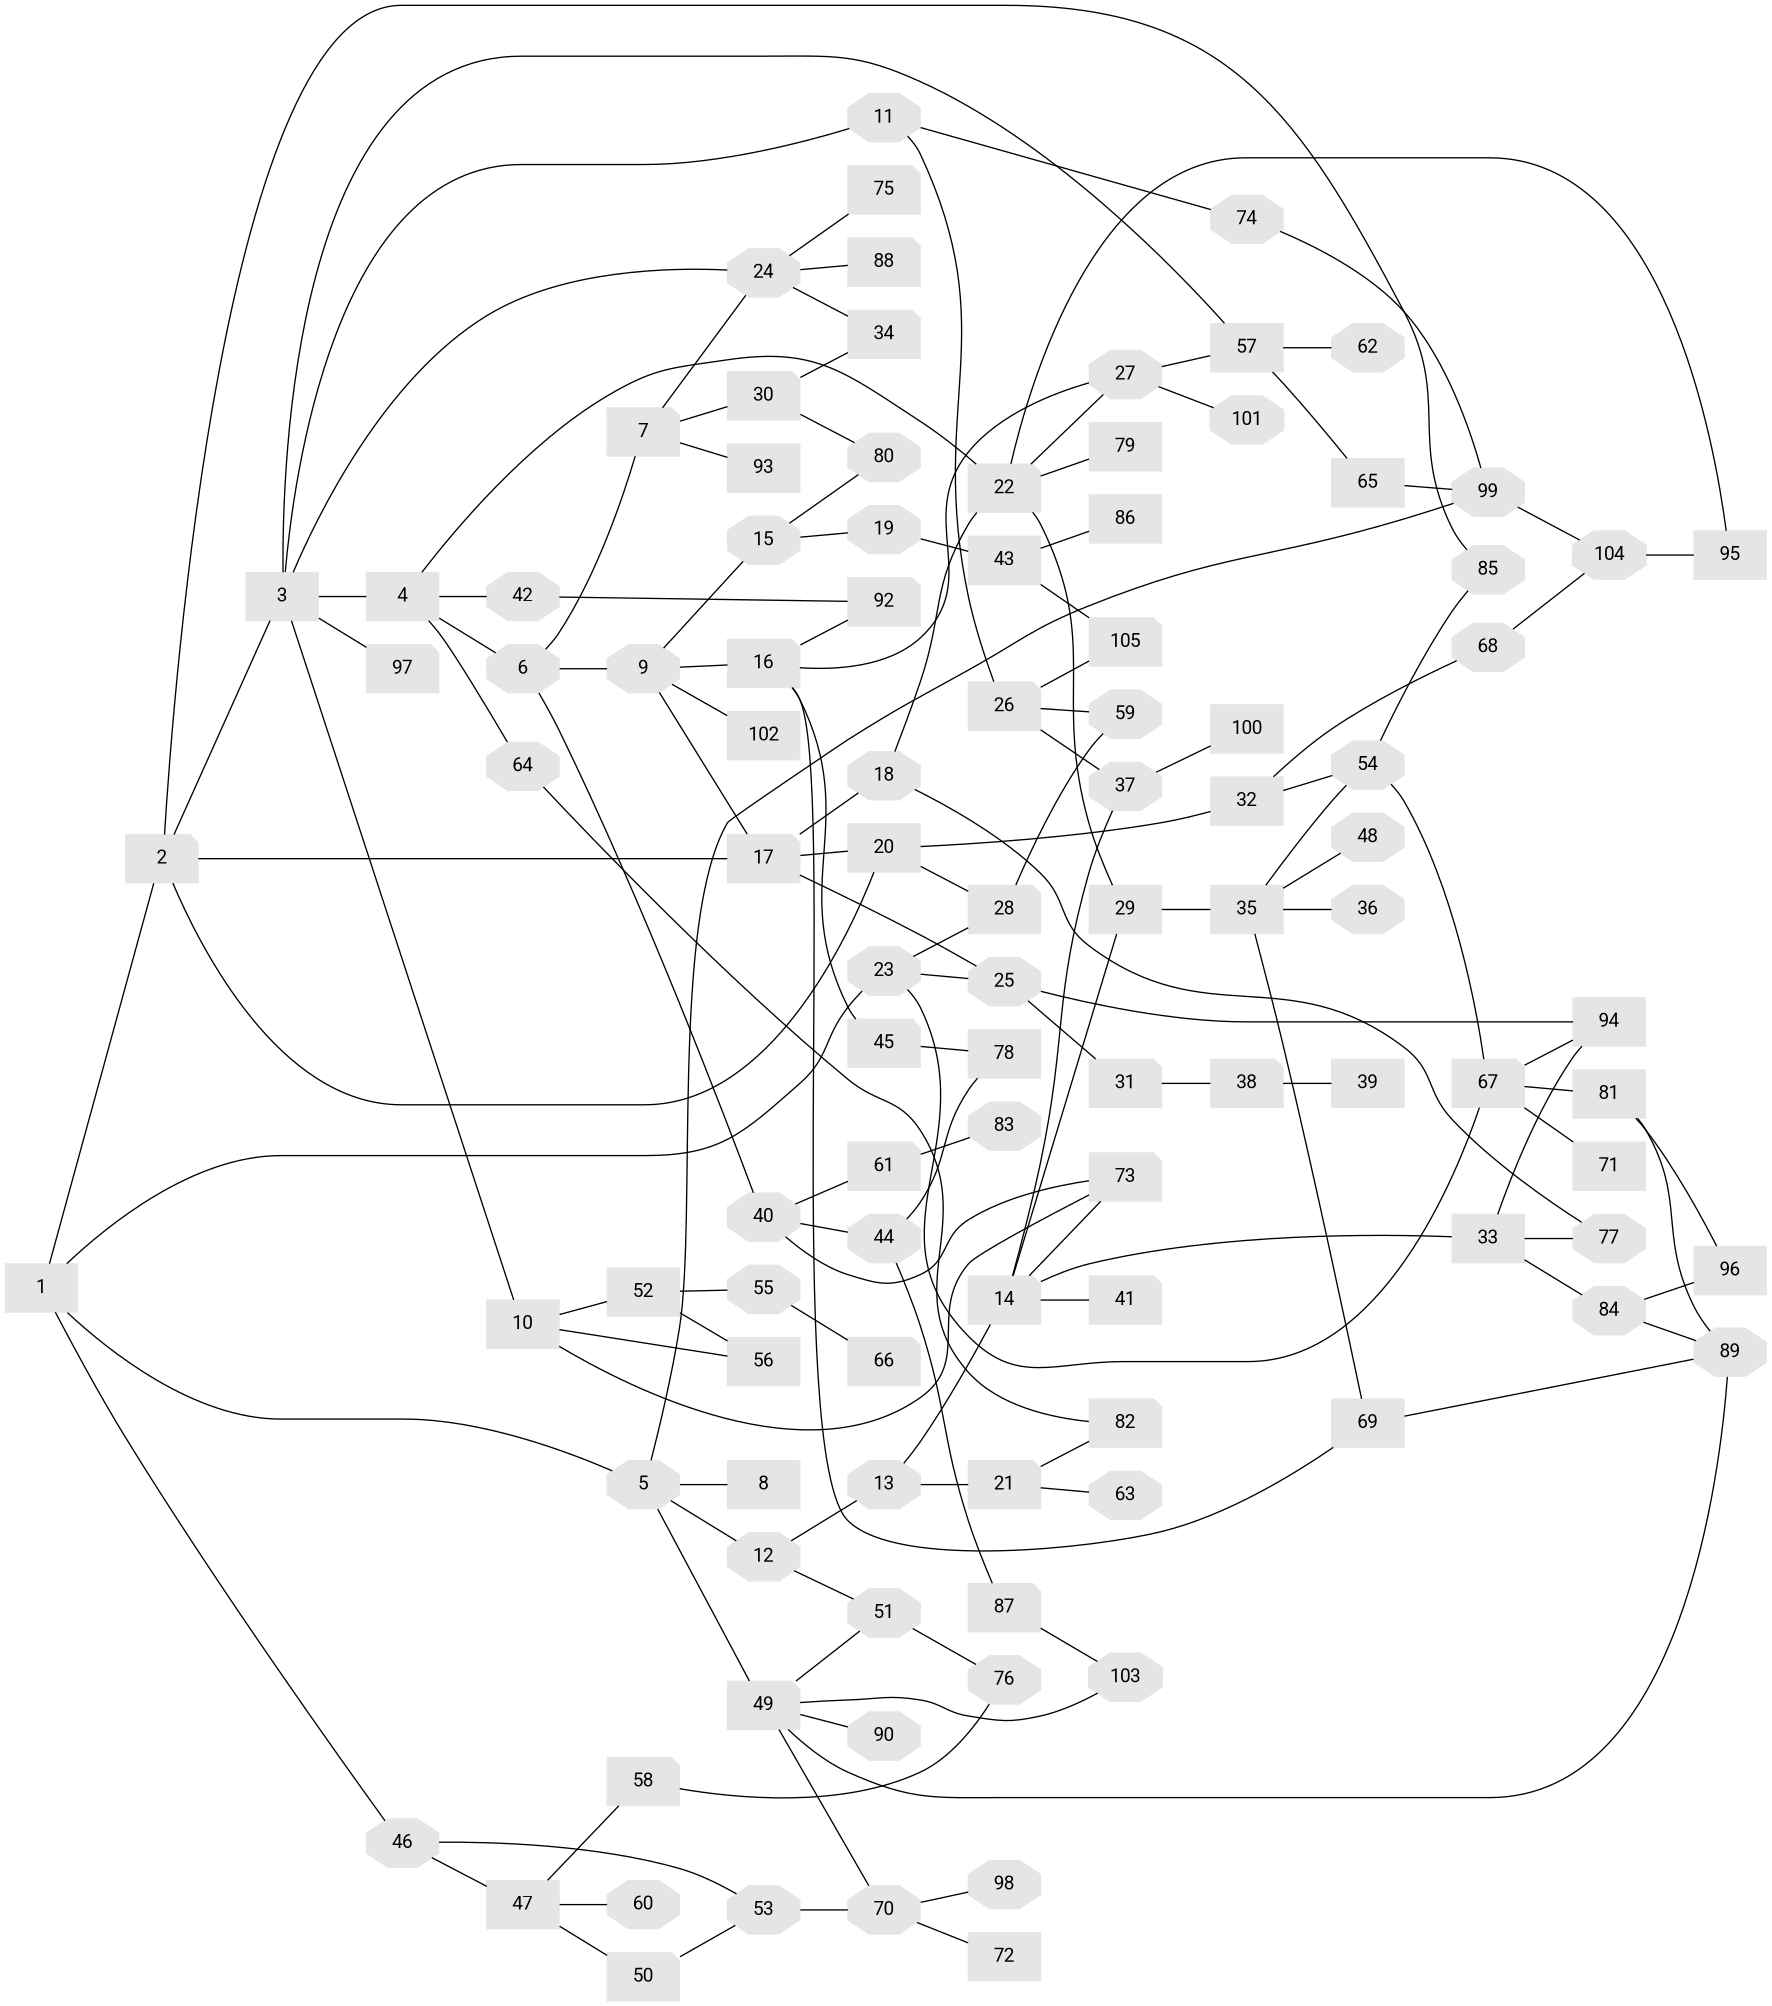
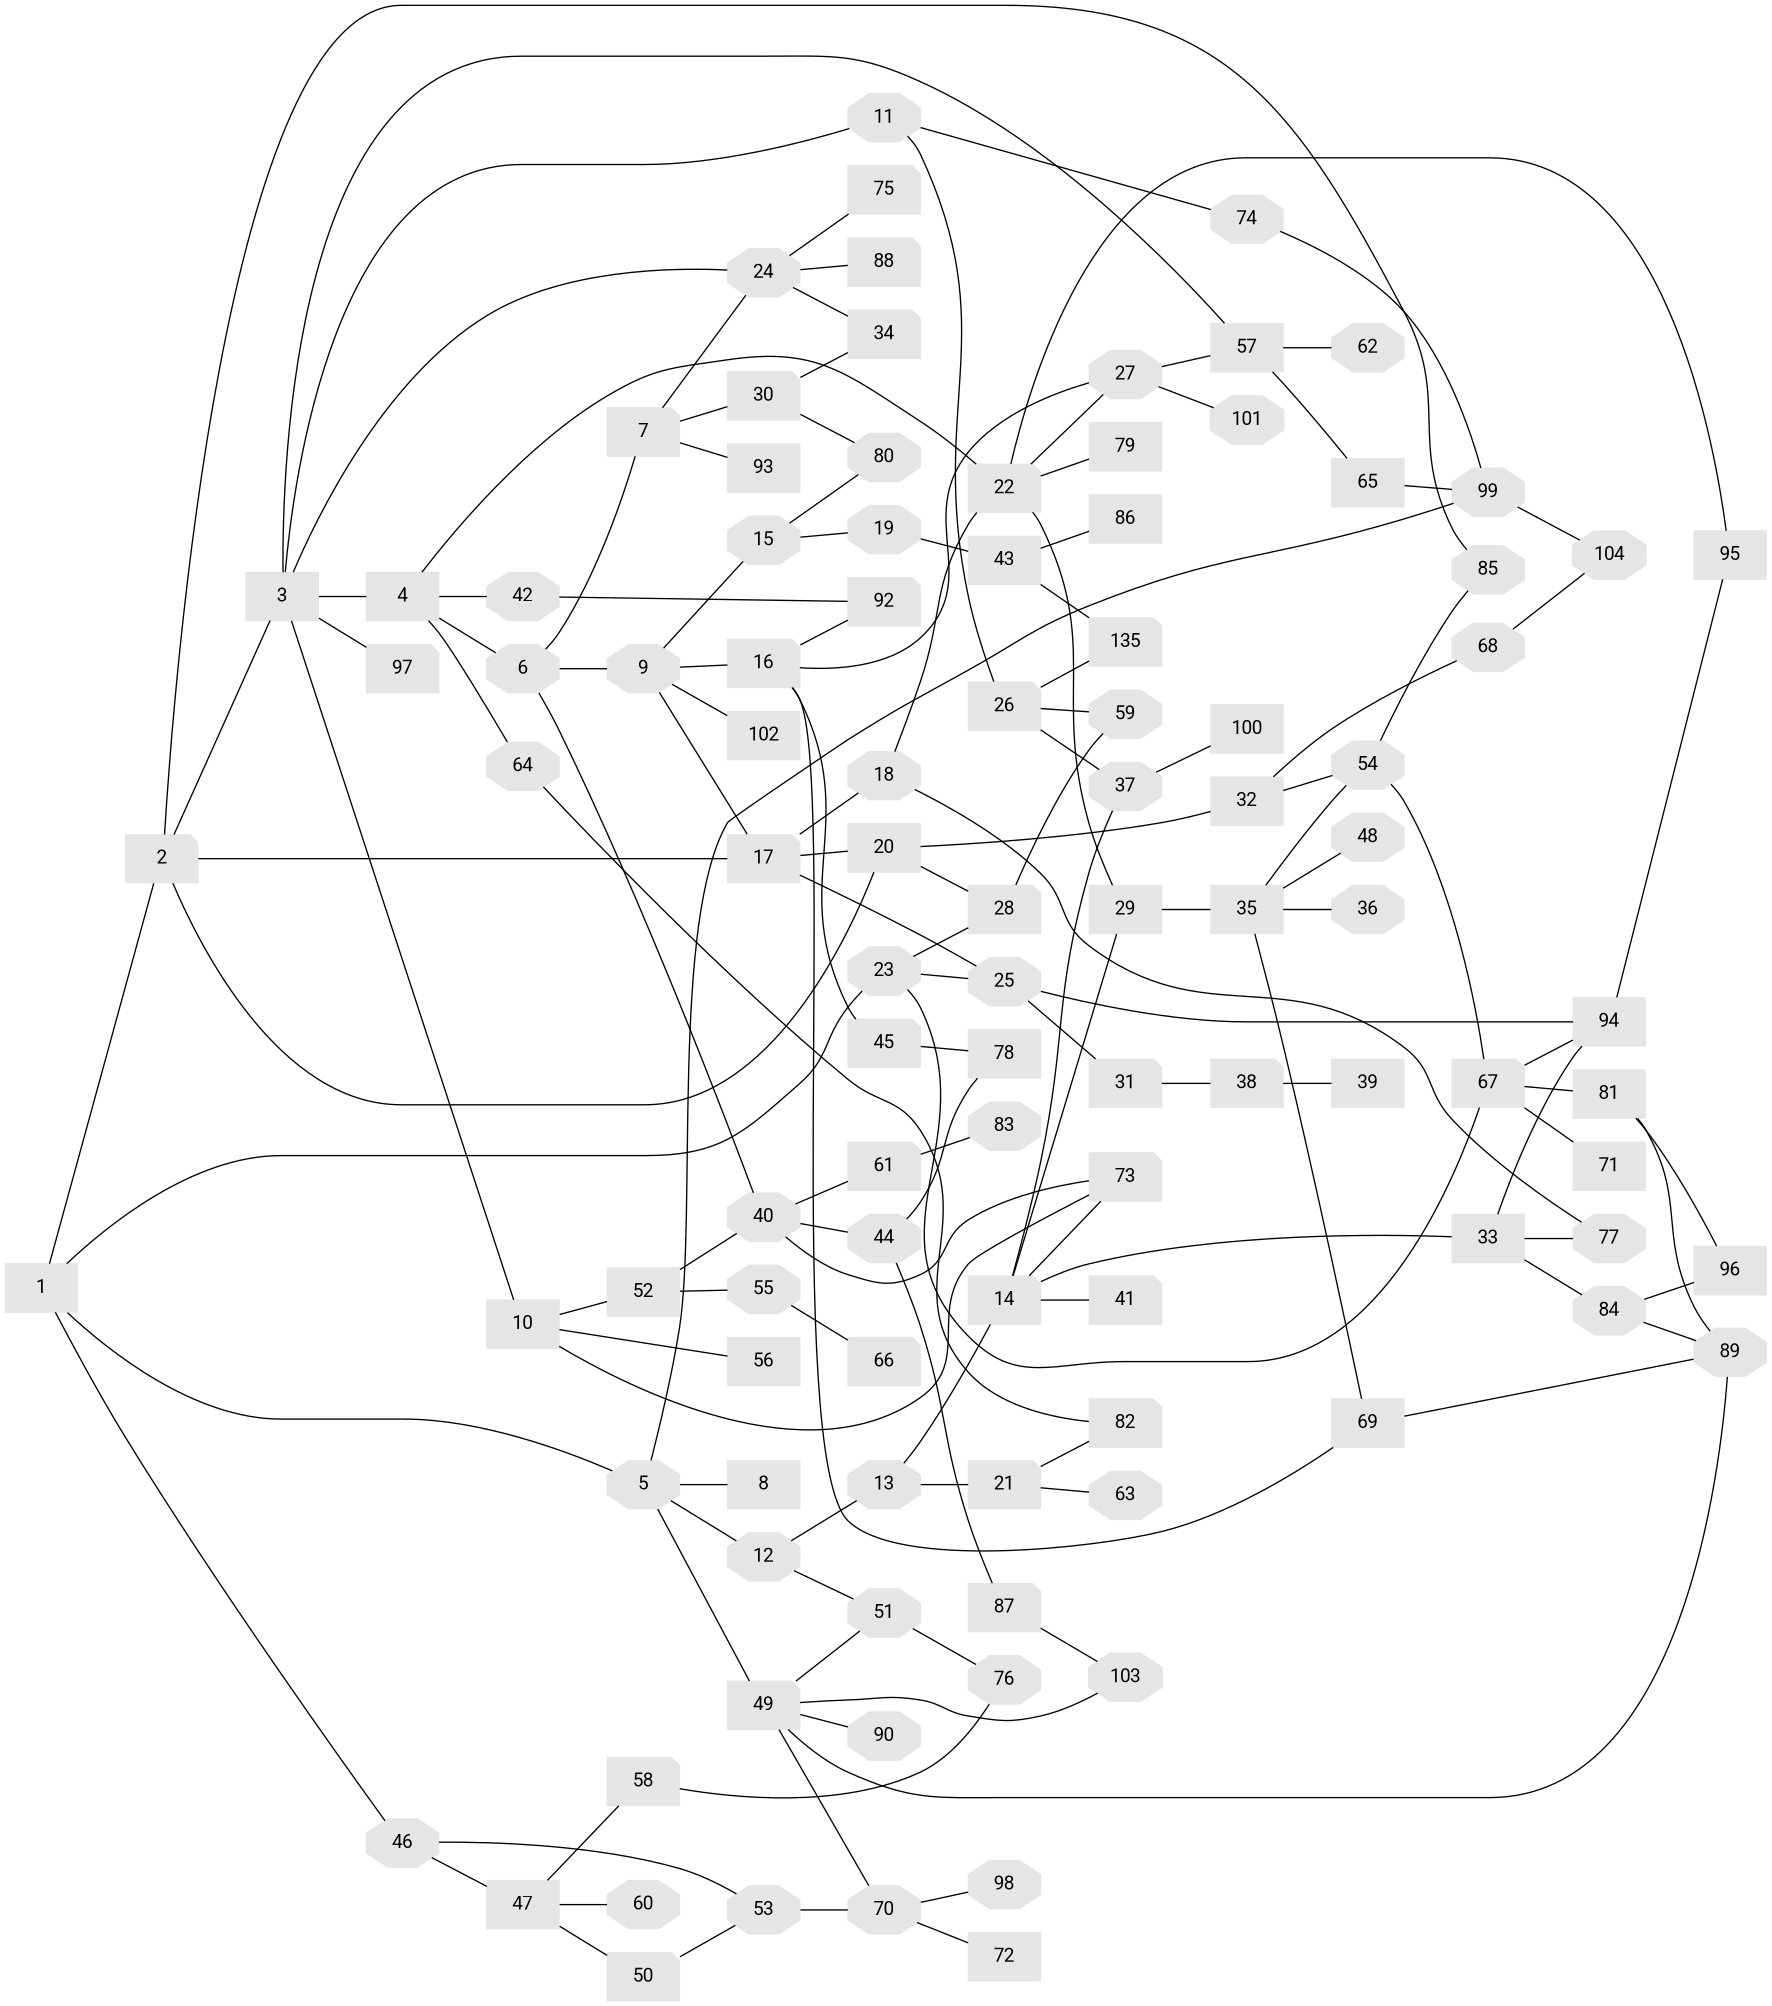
(1670, 555) -> (1670, 788)
(1125, 642) -> (1125, 642)
(704, 1327) -> (708, 1251)
